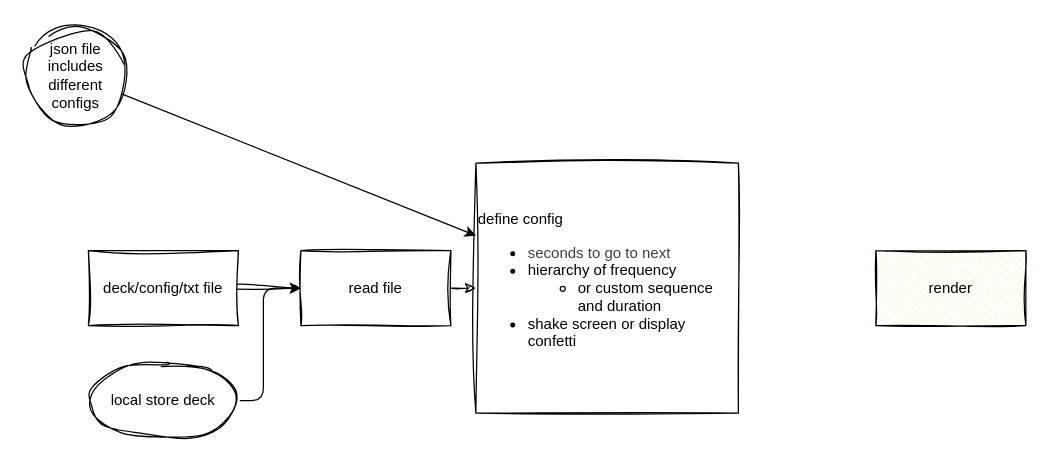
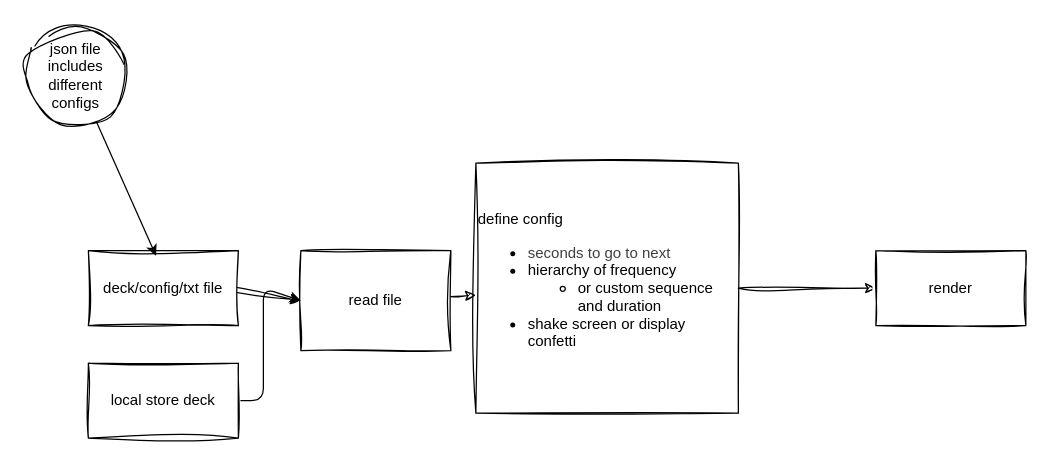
(296, 164) -> (124, 185)
(376, 288) -> (376, 301)
none -> (804, 288)
(951, 288) -> (951, 288)
(163, 401) -> (163, 401)
